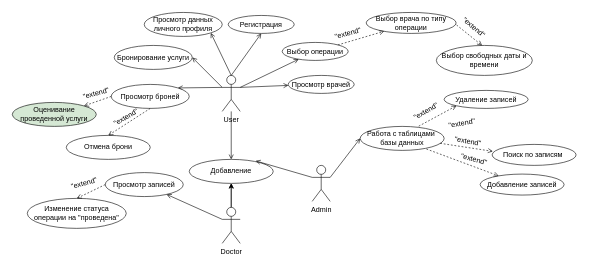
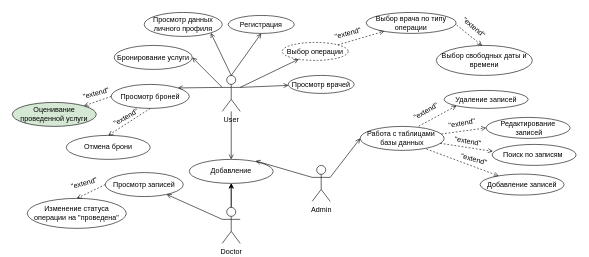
(315, 51) -> (315, 51)
none -> (528, 128)
none -> (462, 131)
